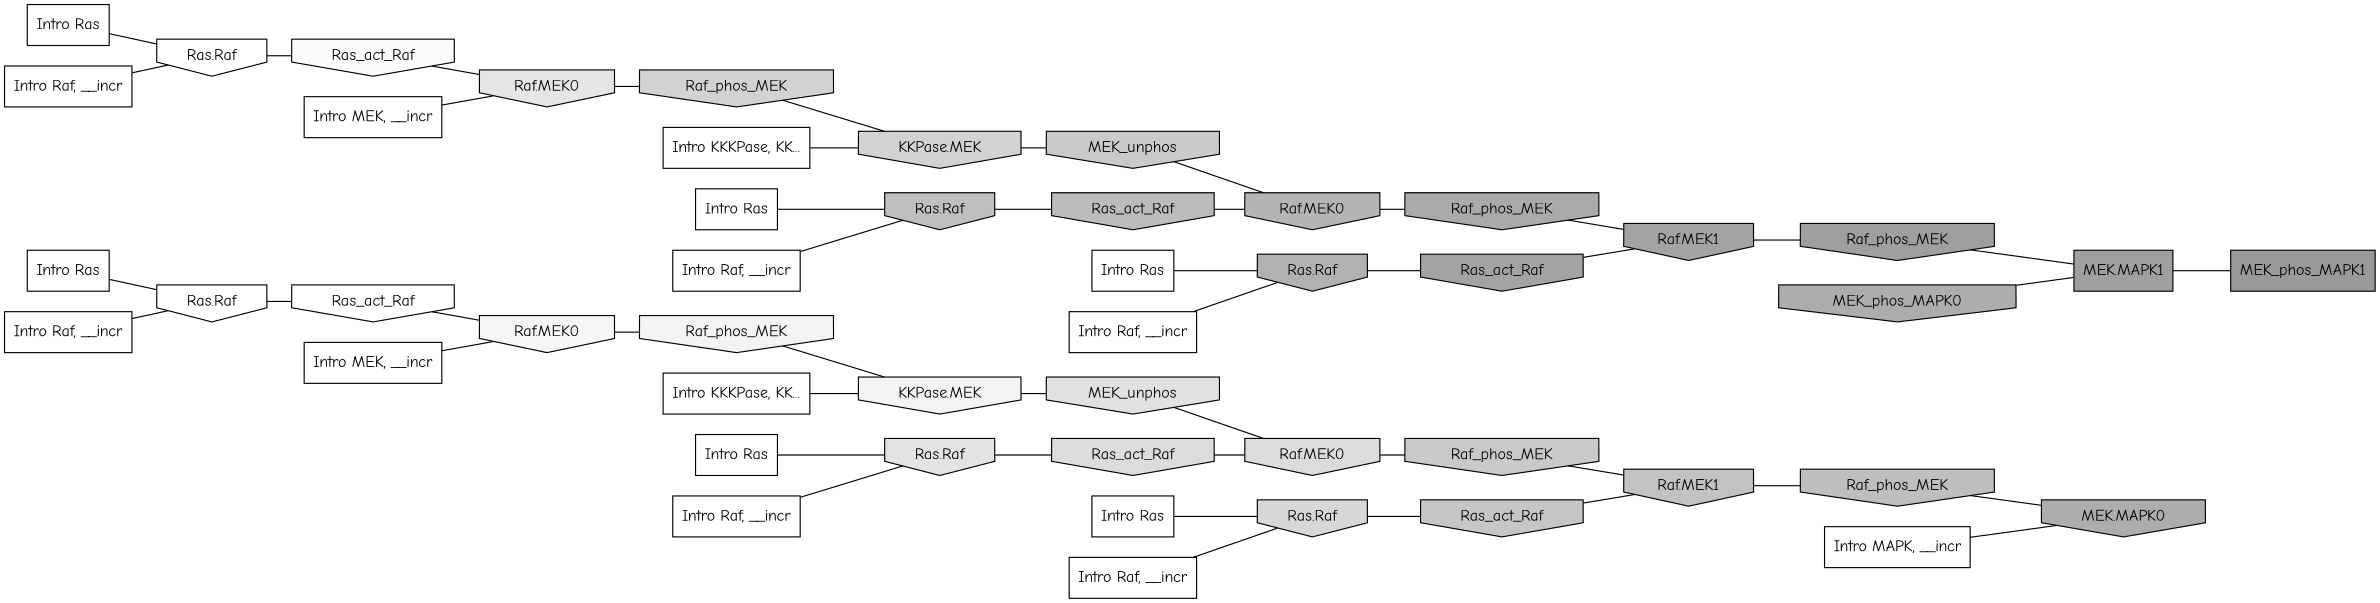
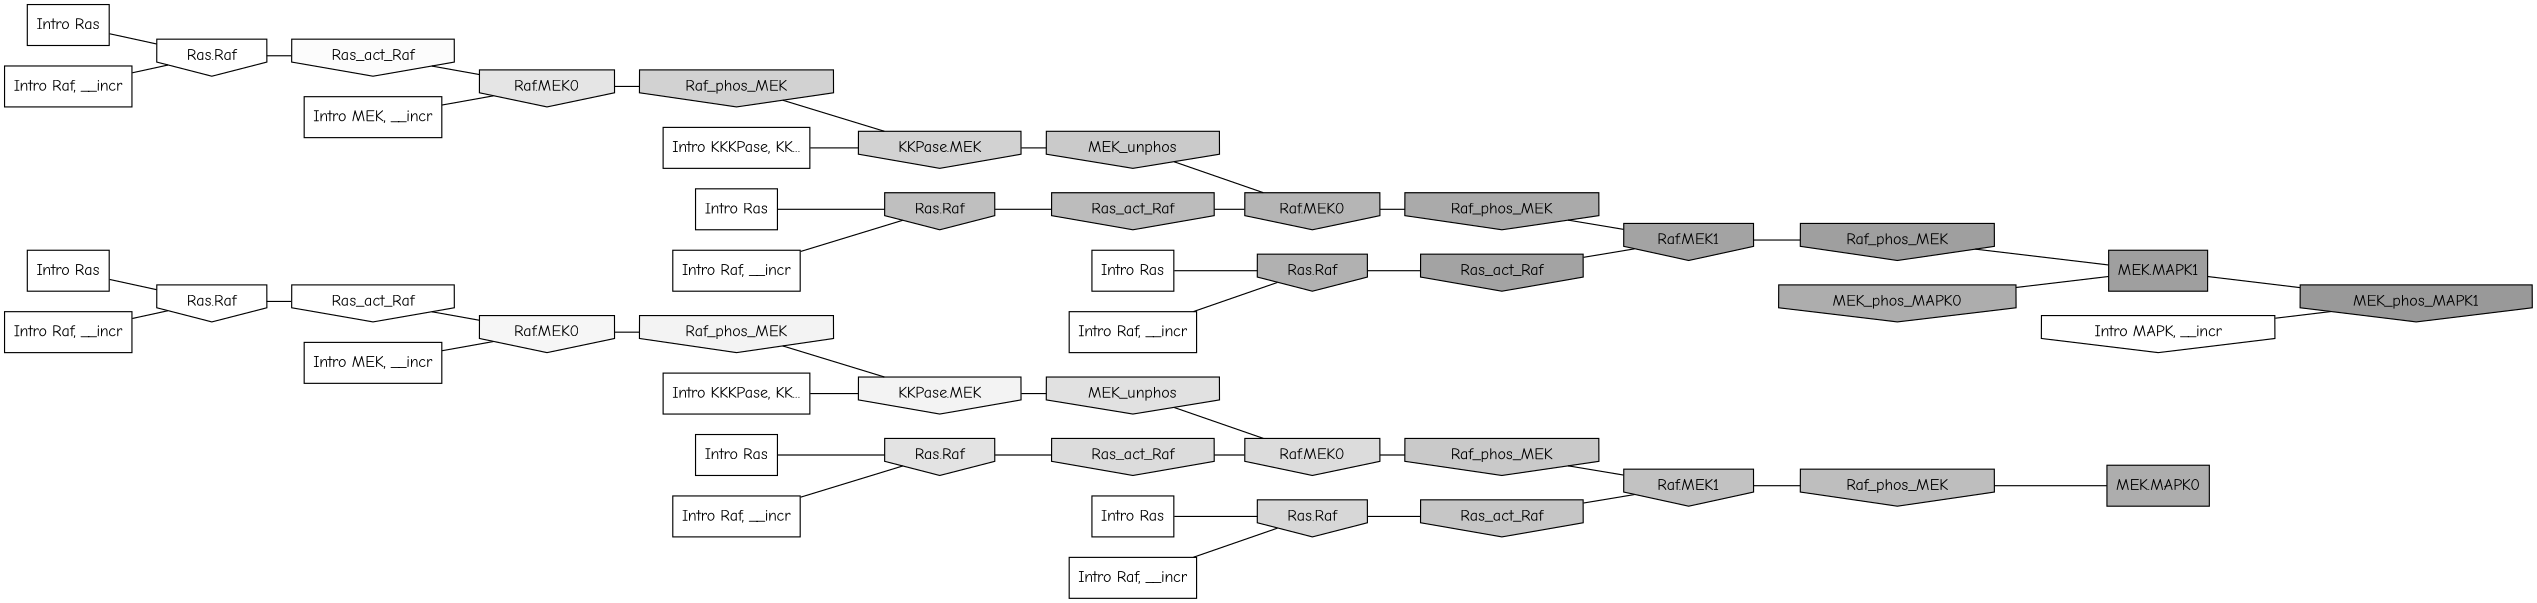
(2303, 271) -> (2416, 301)
(2123, 516) -> (2158, 486)
(2013, 531) -> (2303, 315)
(1897, 547) -> (2158, 332)
